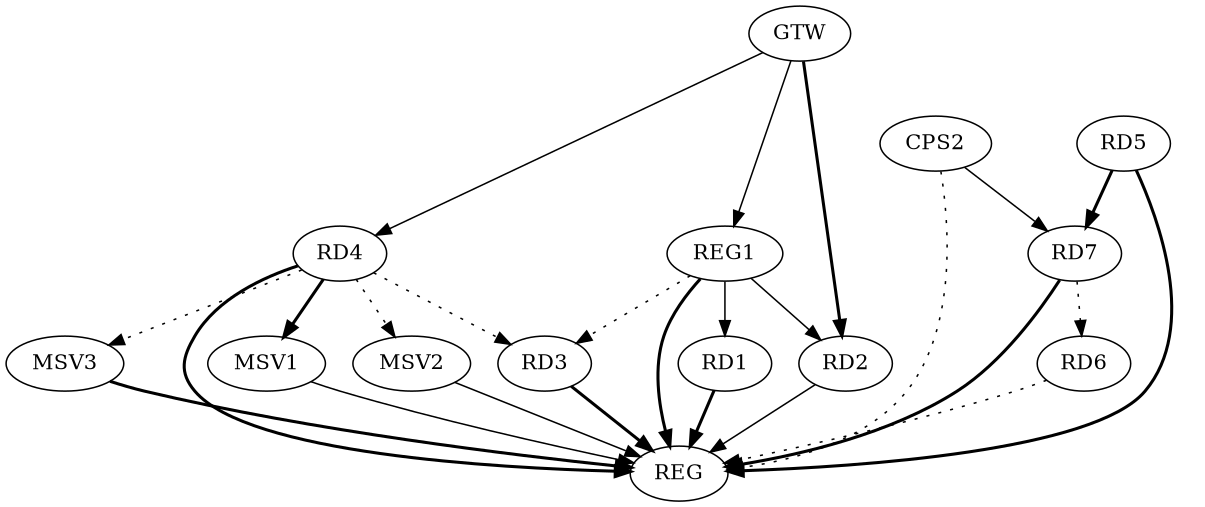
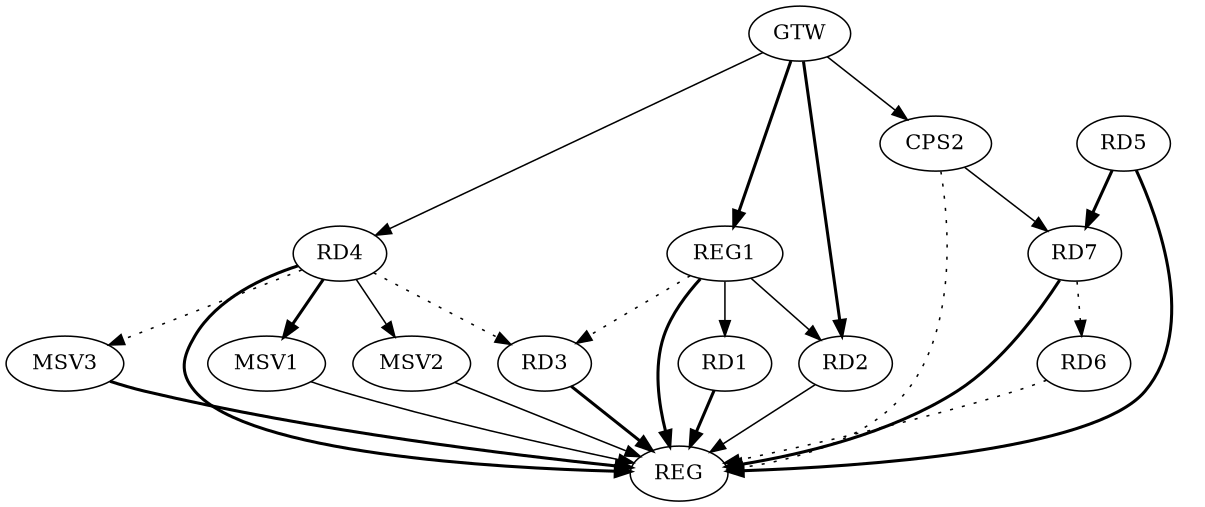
none -> (861, 83)
(765, 136) -> (765, 136)
(371, 302) -> (371, 302)
